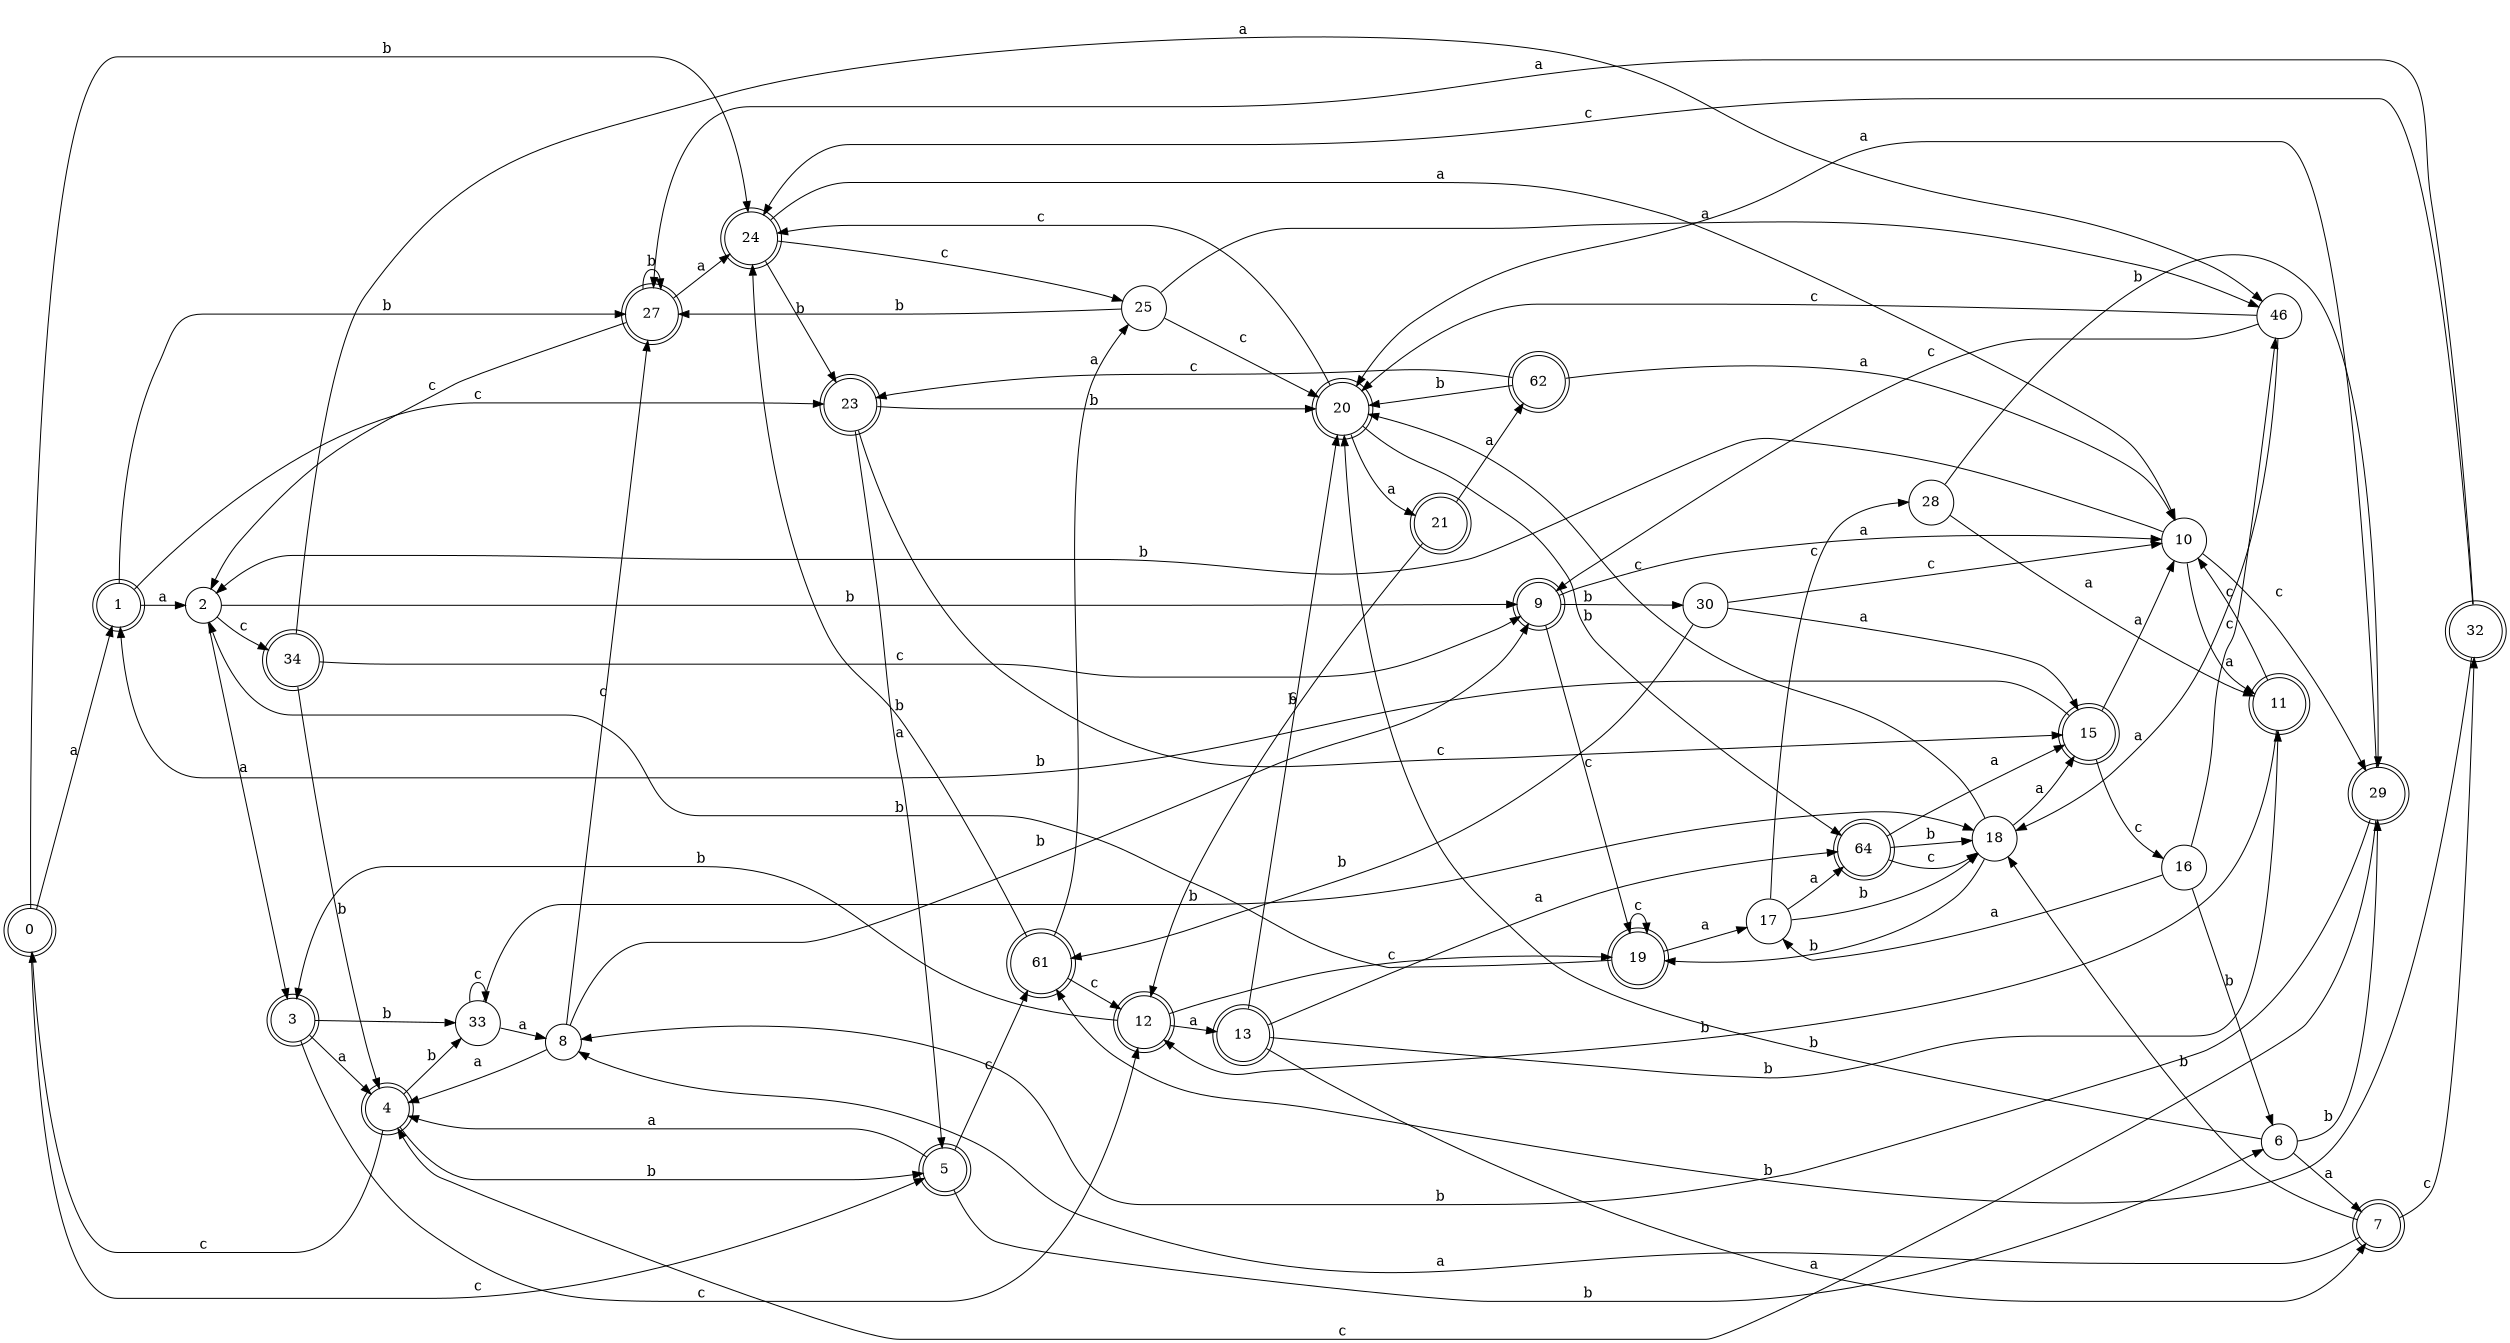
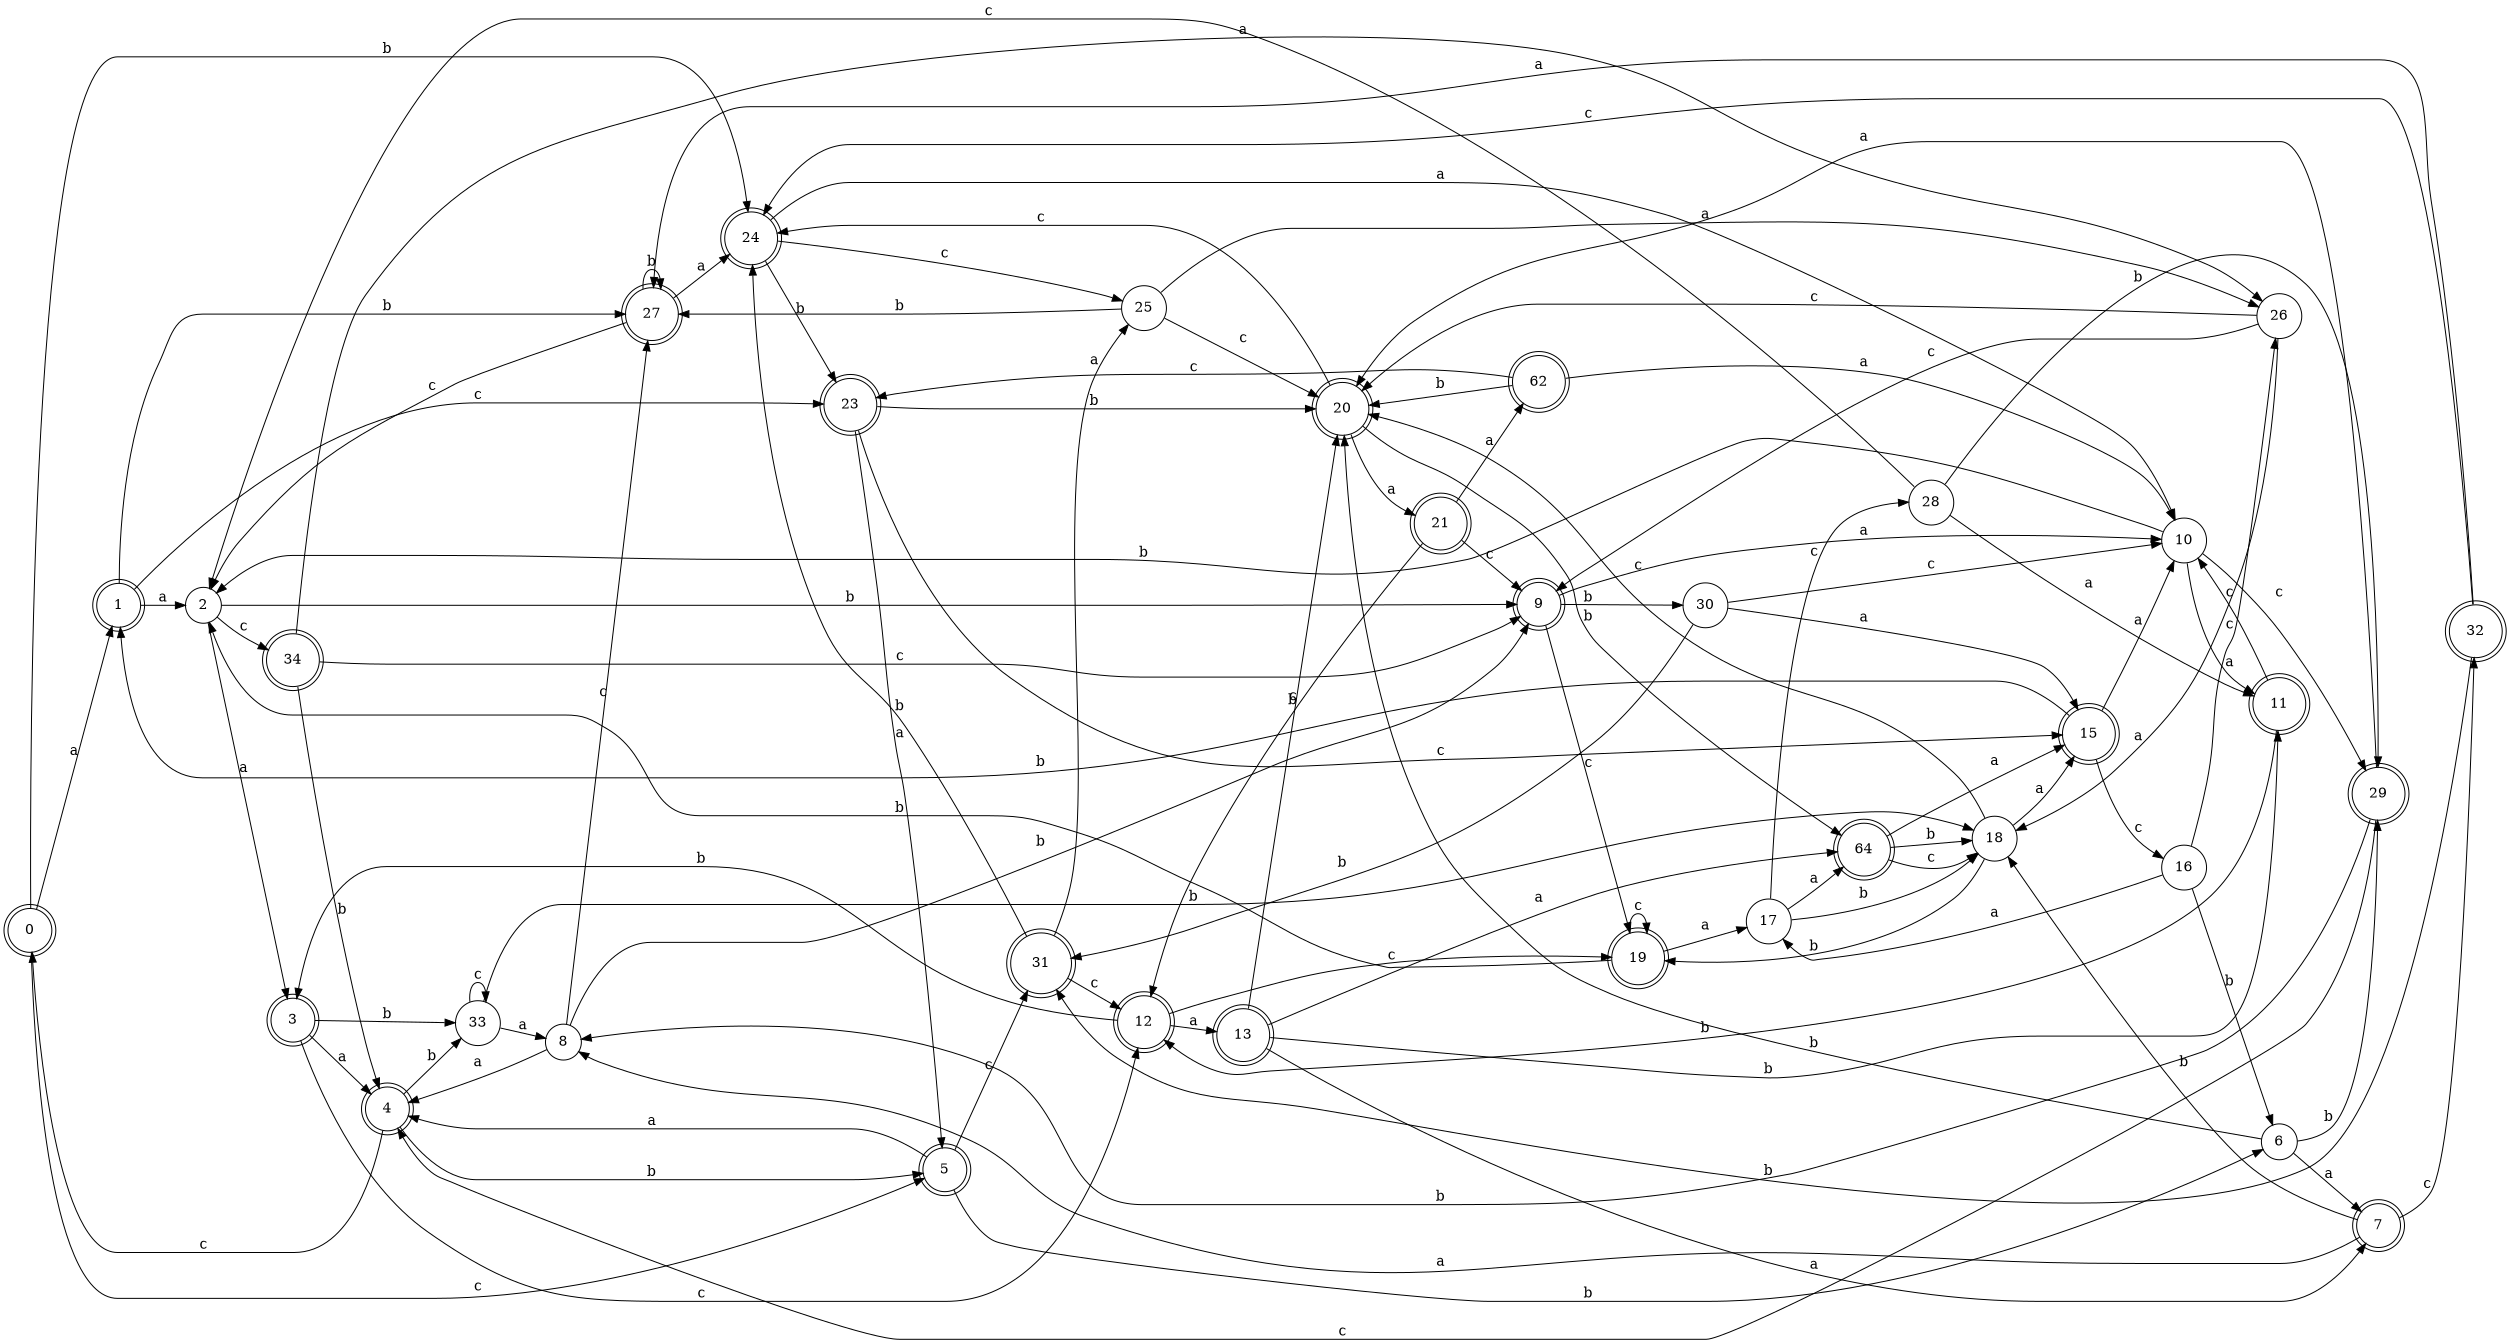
none -> (962, 19)
(2279, 316) -> (2279, 316)
none -> (1488, 562)
(1041, 963) -> (1041, 963)
